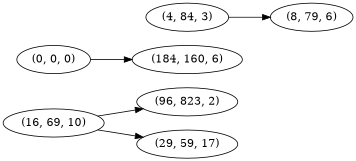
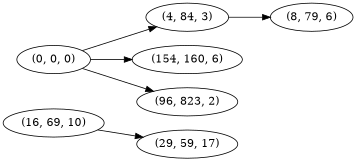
none -> (116, 40)
(187, 60) -> (187, 60)
(116, 113) -> (114, 79)
